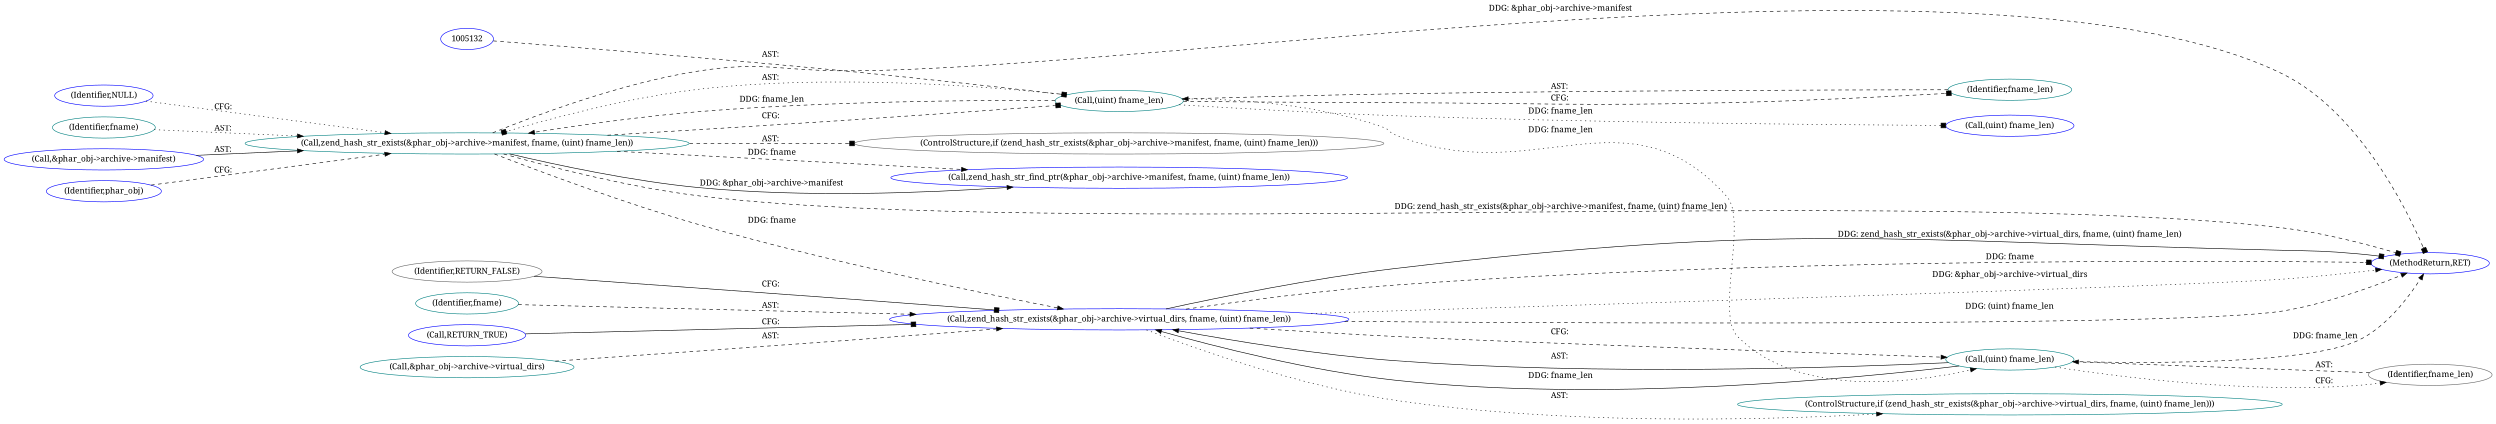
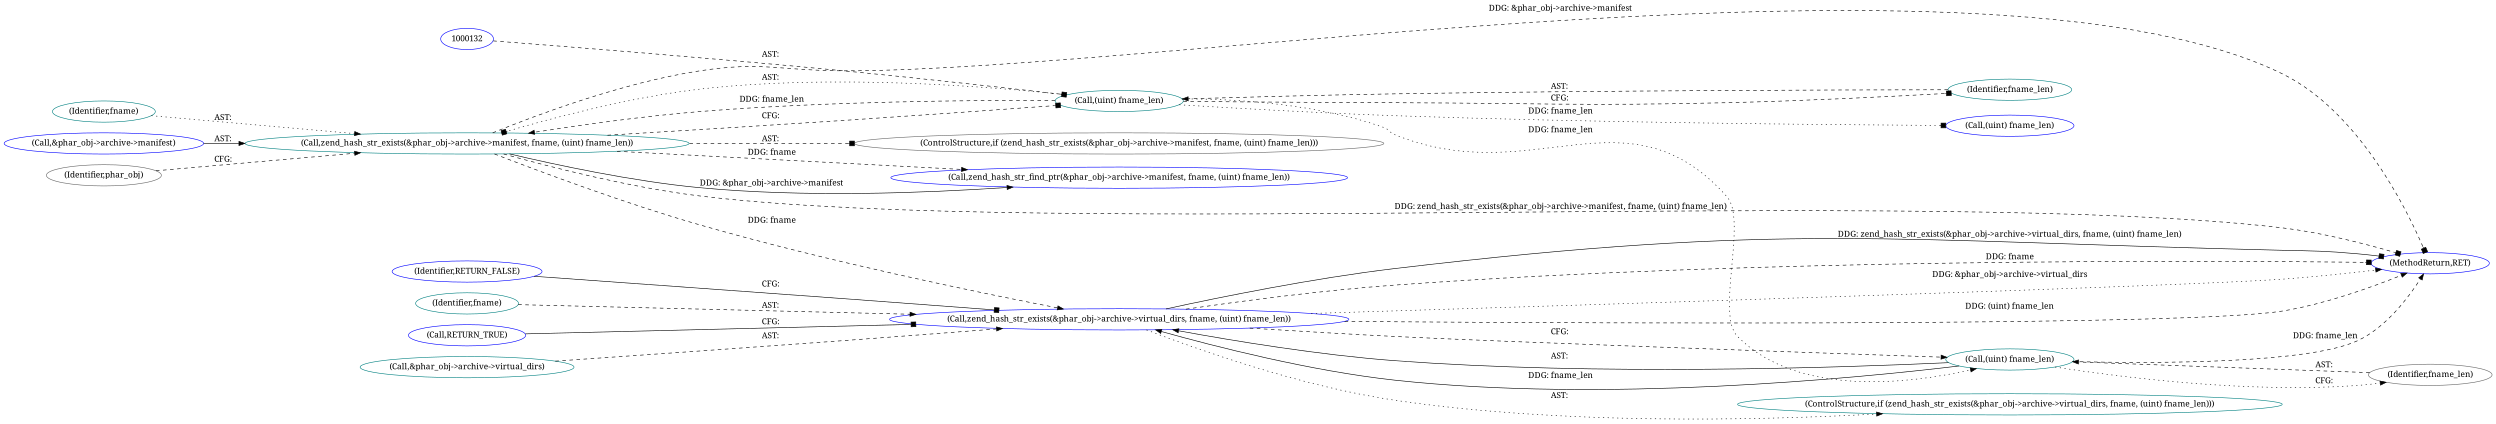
(467, 39) -> (467, 39)
(104, 96) -> none
(104, 191) -> (104, 175)
(467, 272) -> (467, 272)
